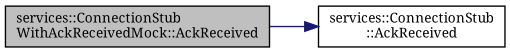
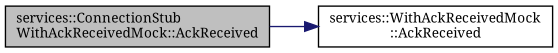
(412, 27) -> (436, 27)
